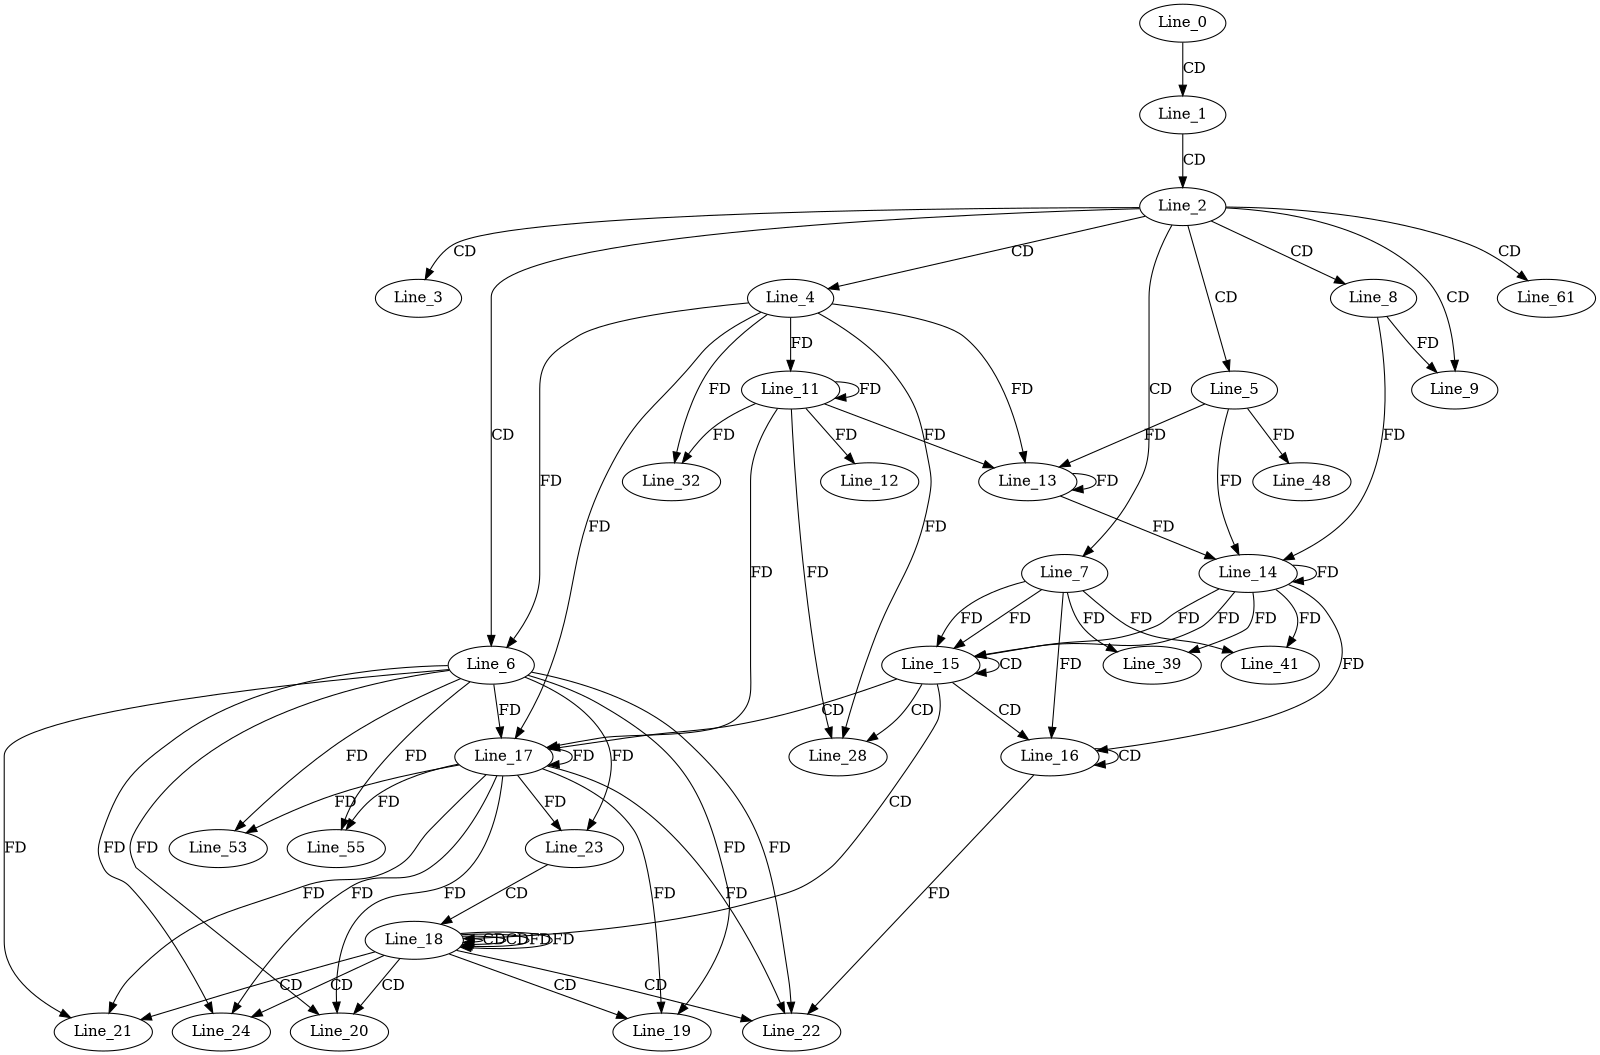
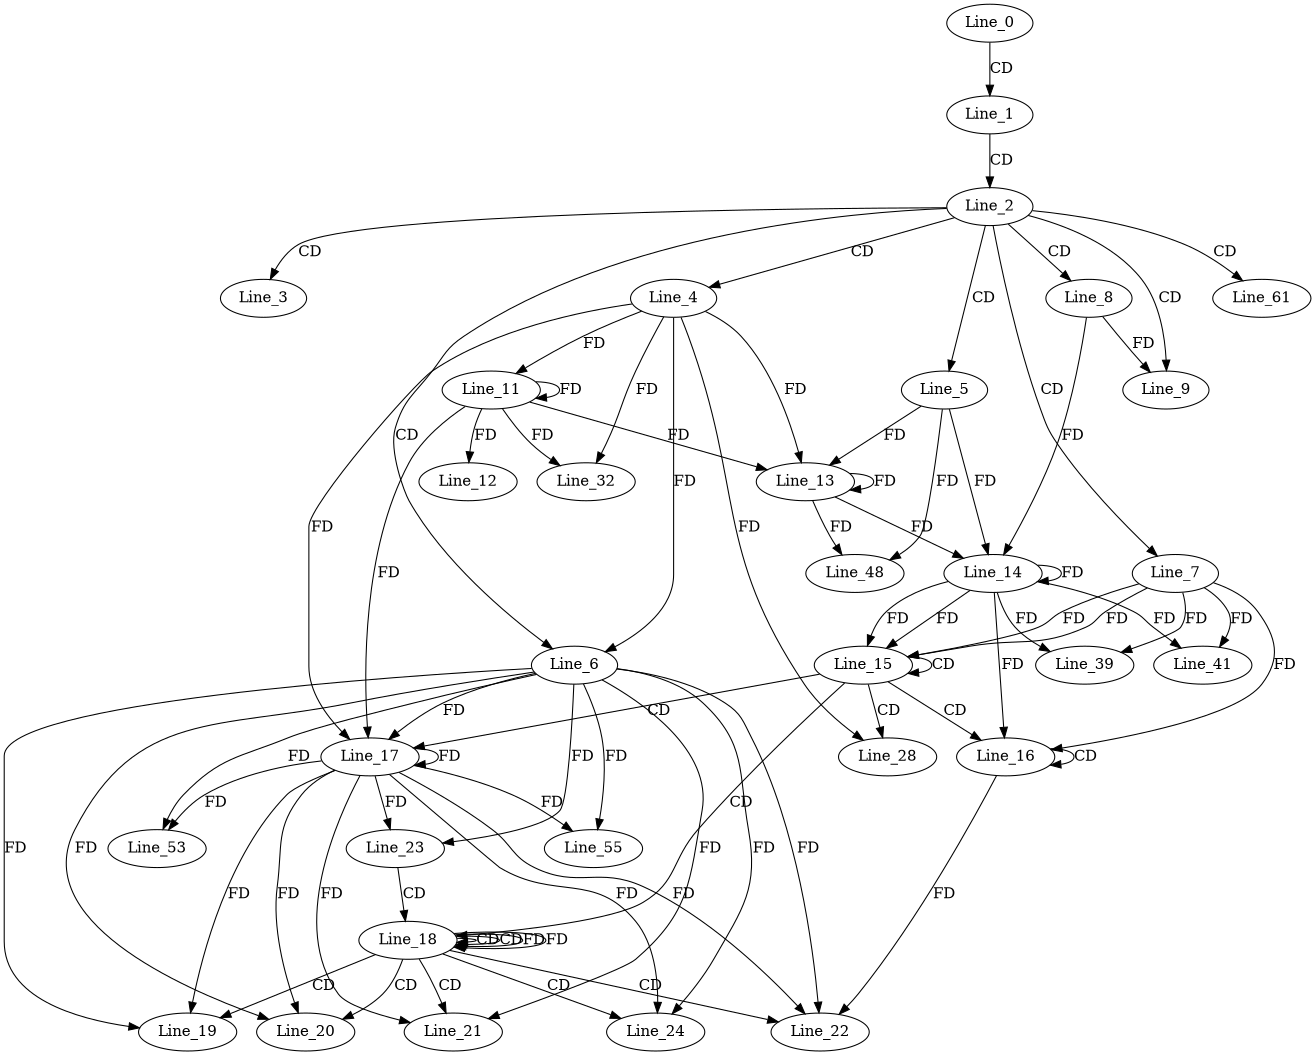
none -> (823, 524)
(804, 569) -> none
